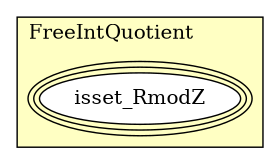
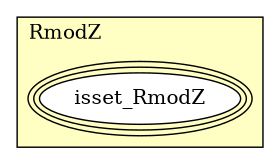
(111, 34) -> (66, 34)
